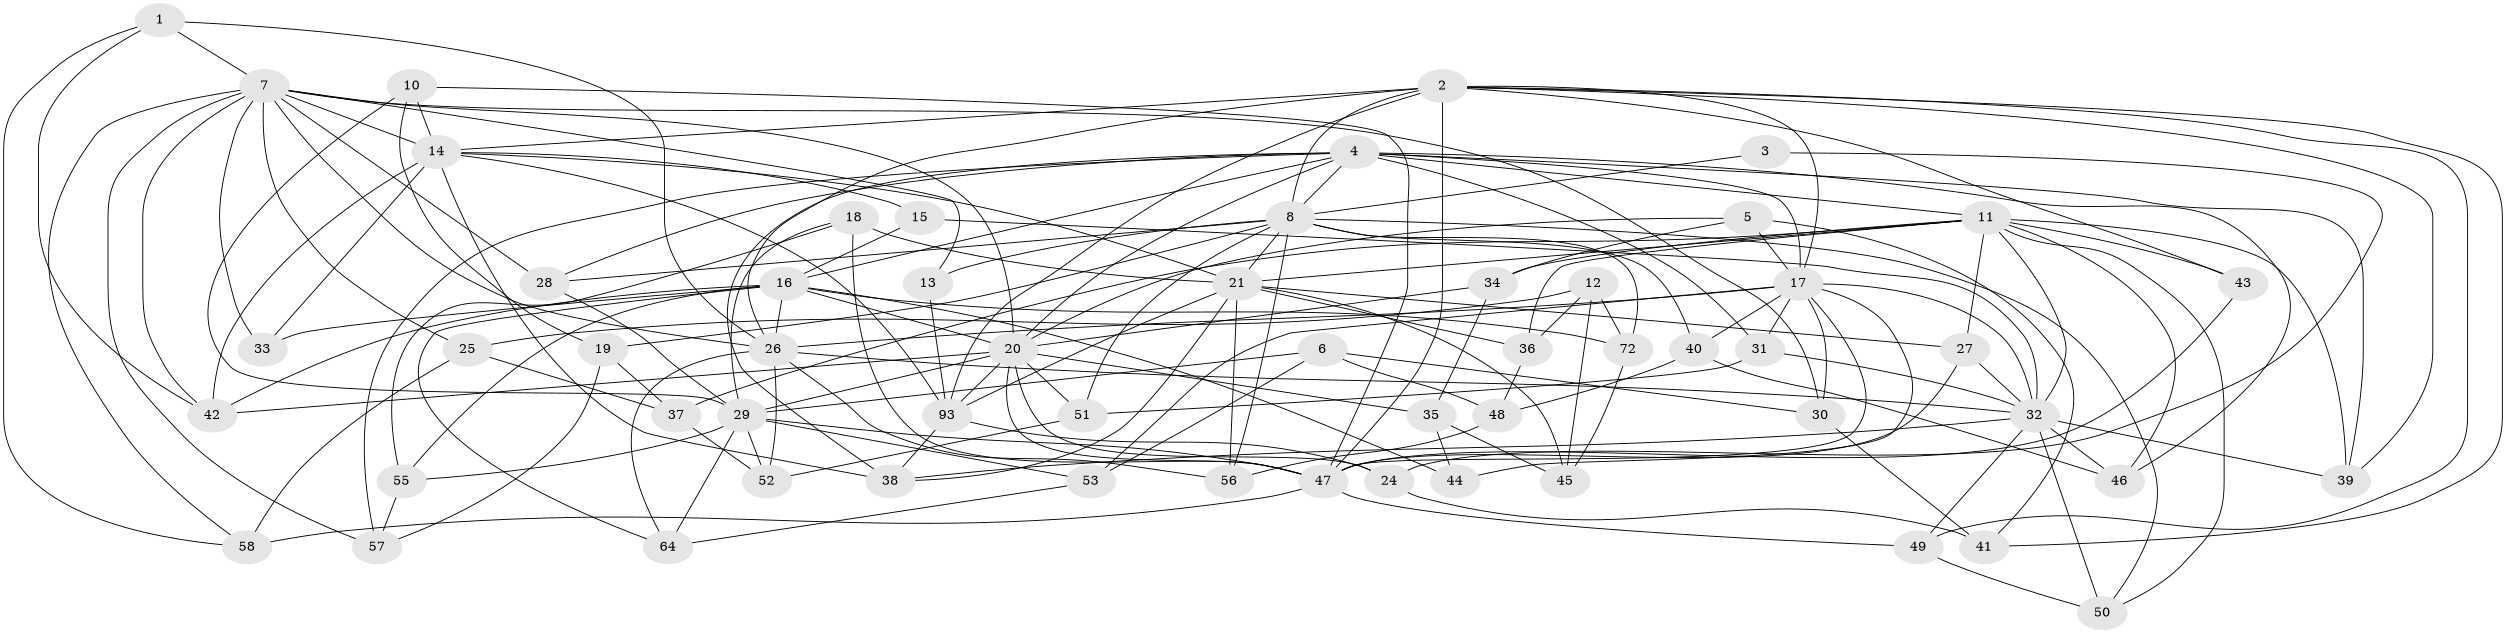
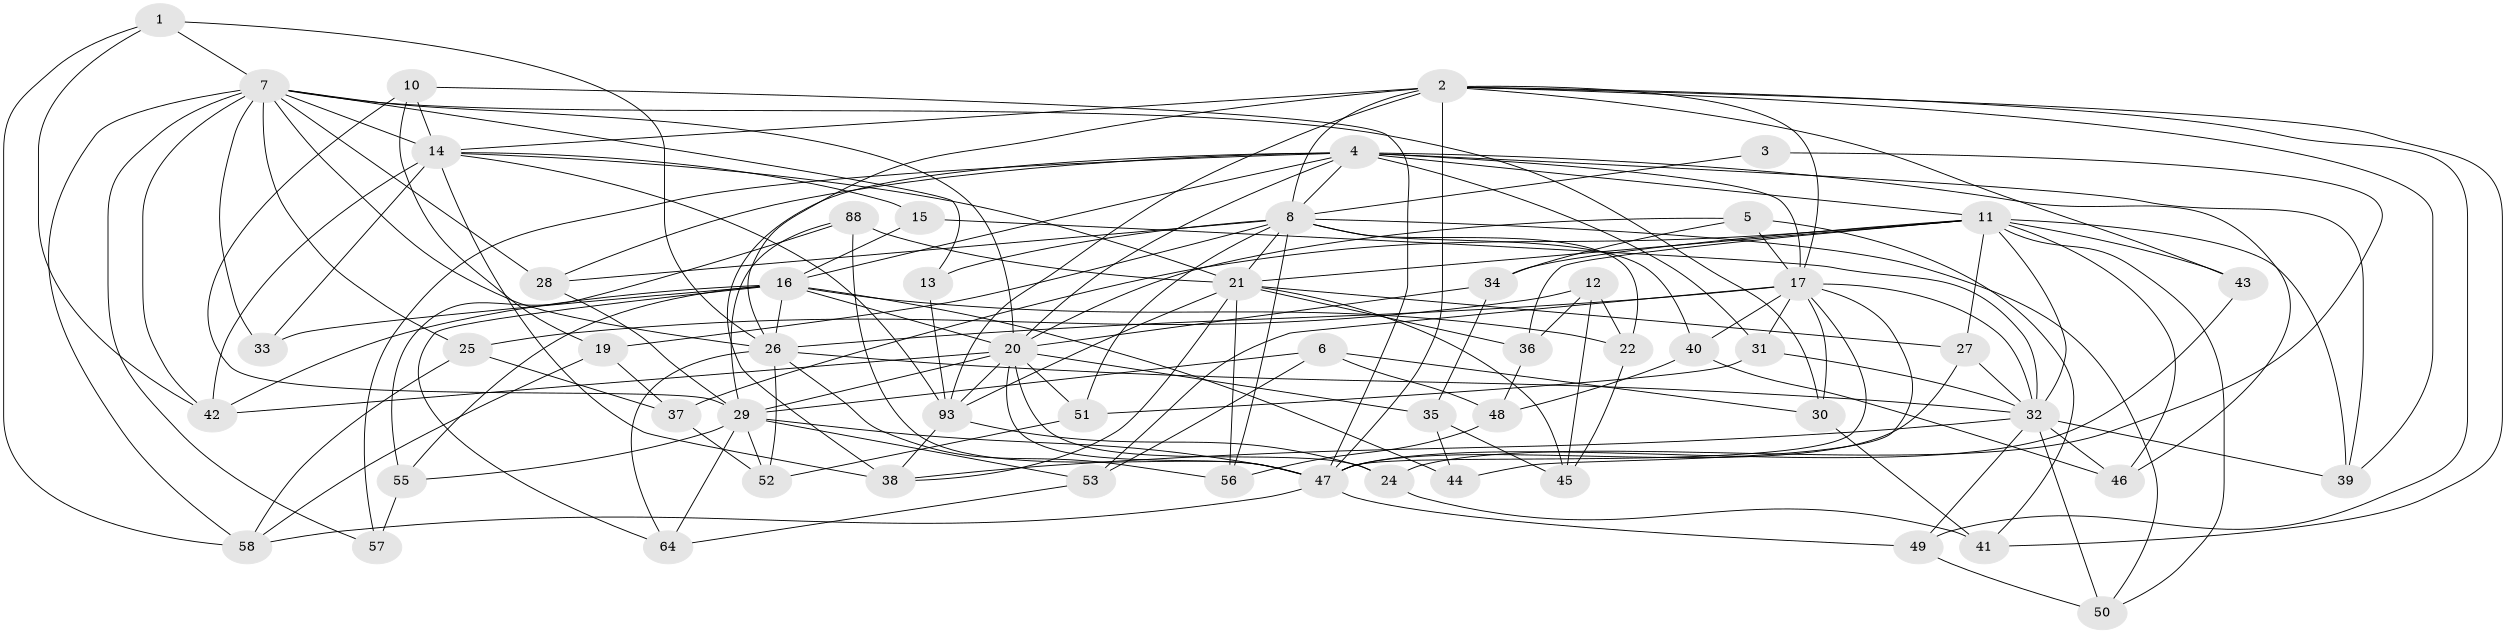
(854, 218) -> (854, 218)
(1628, 350) -> (1628, 350)
(509, 483) -> (418, 438)
